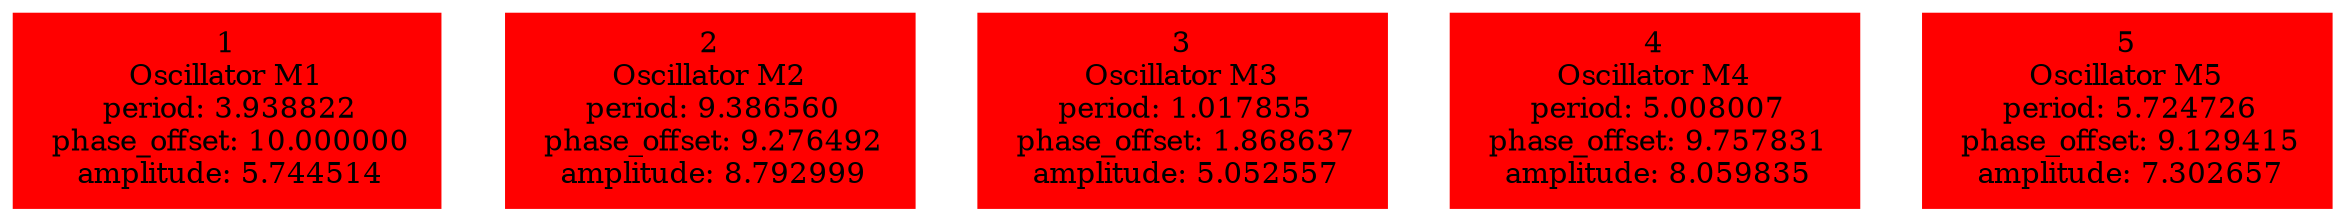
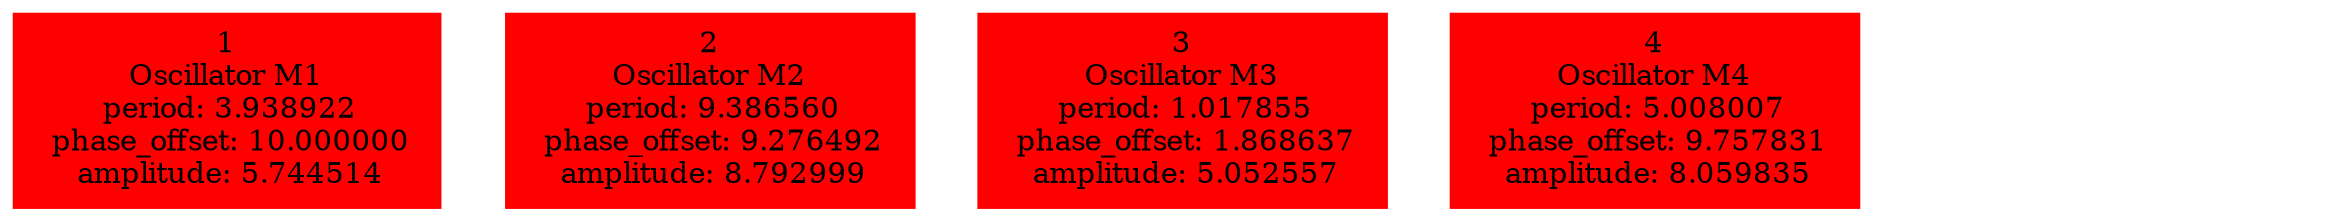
(227, 109) -> (227, 109)
(2127, 111) -> none
